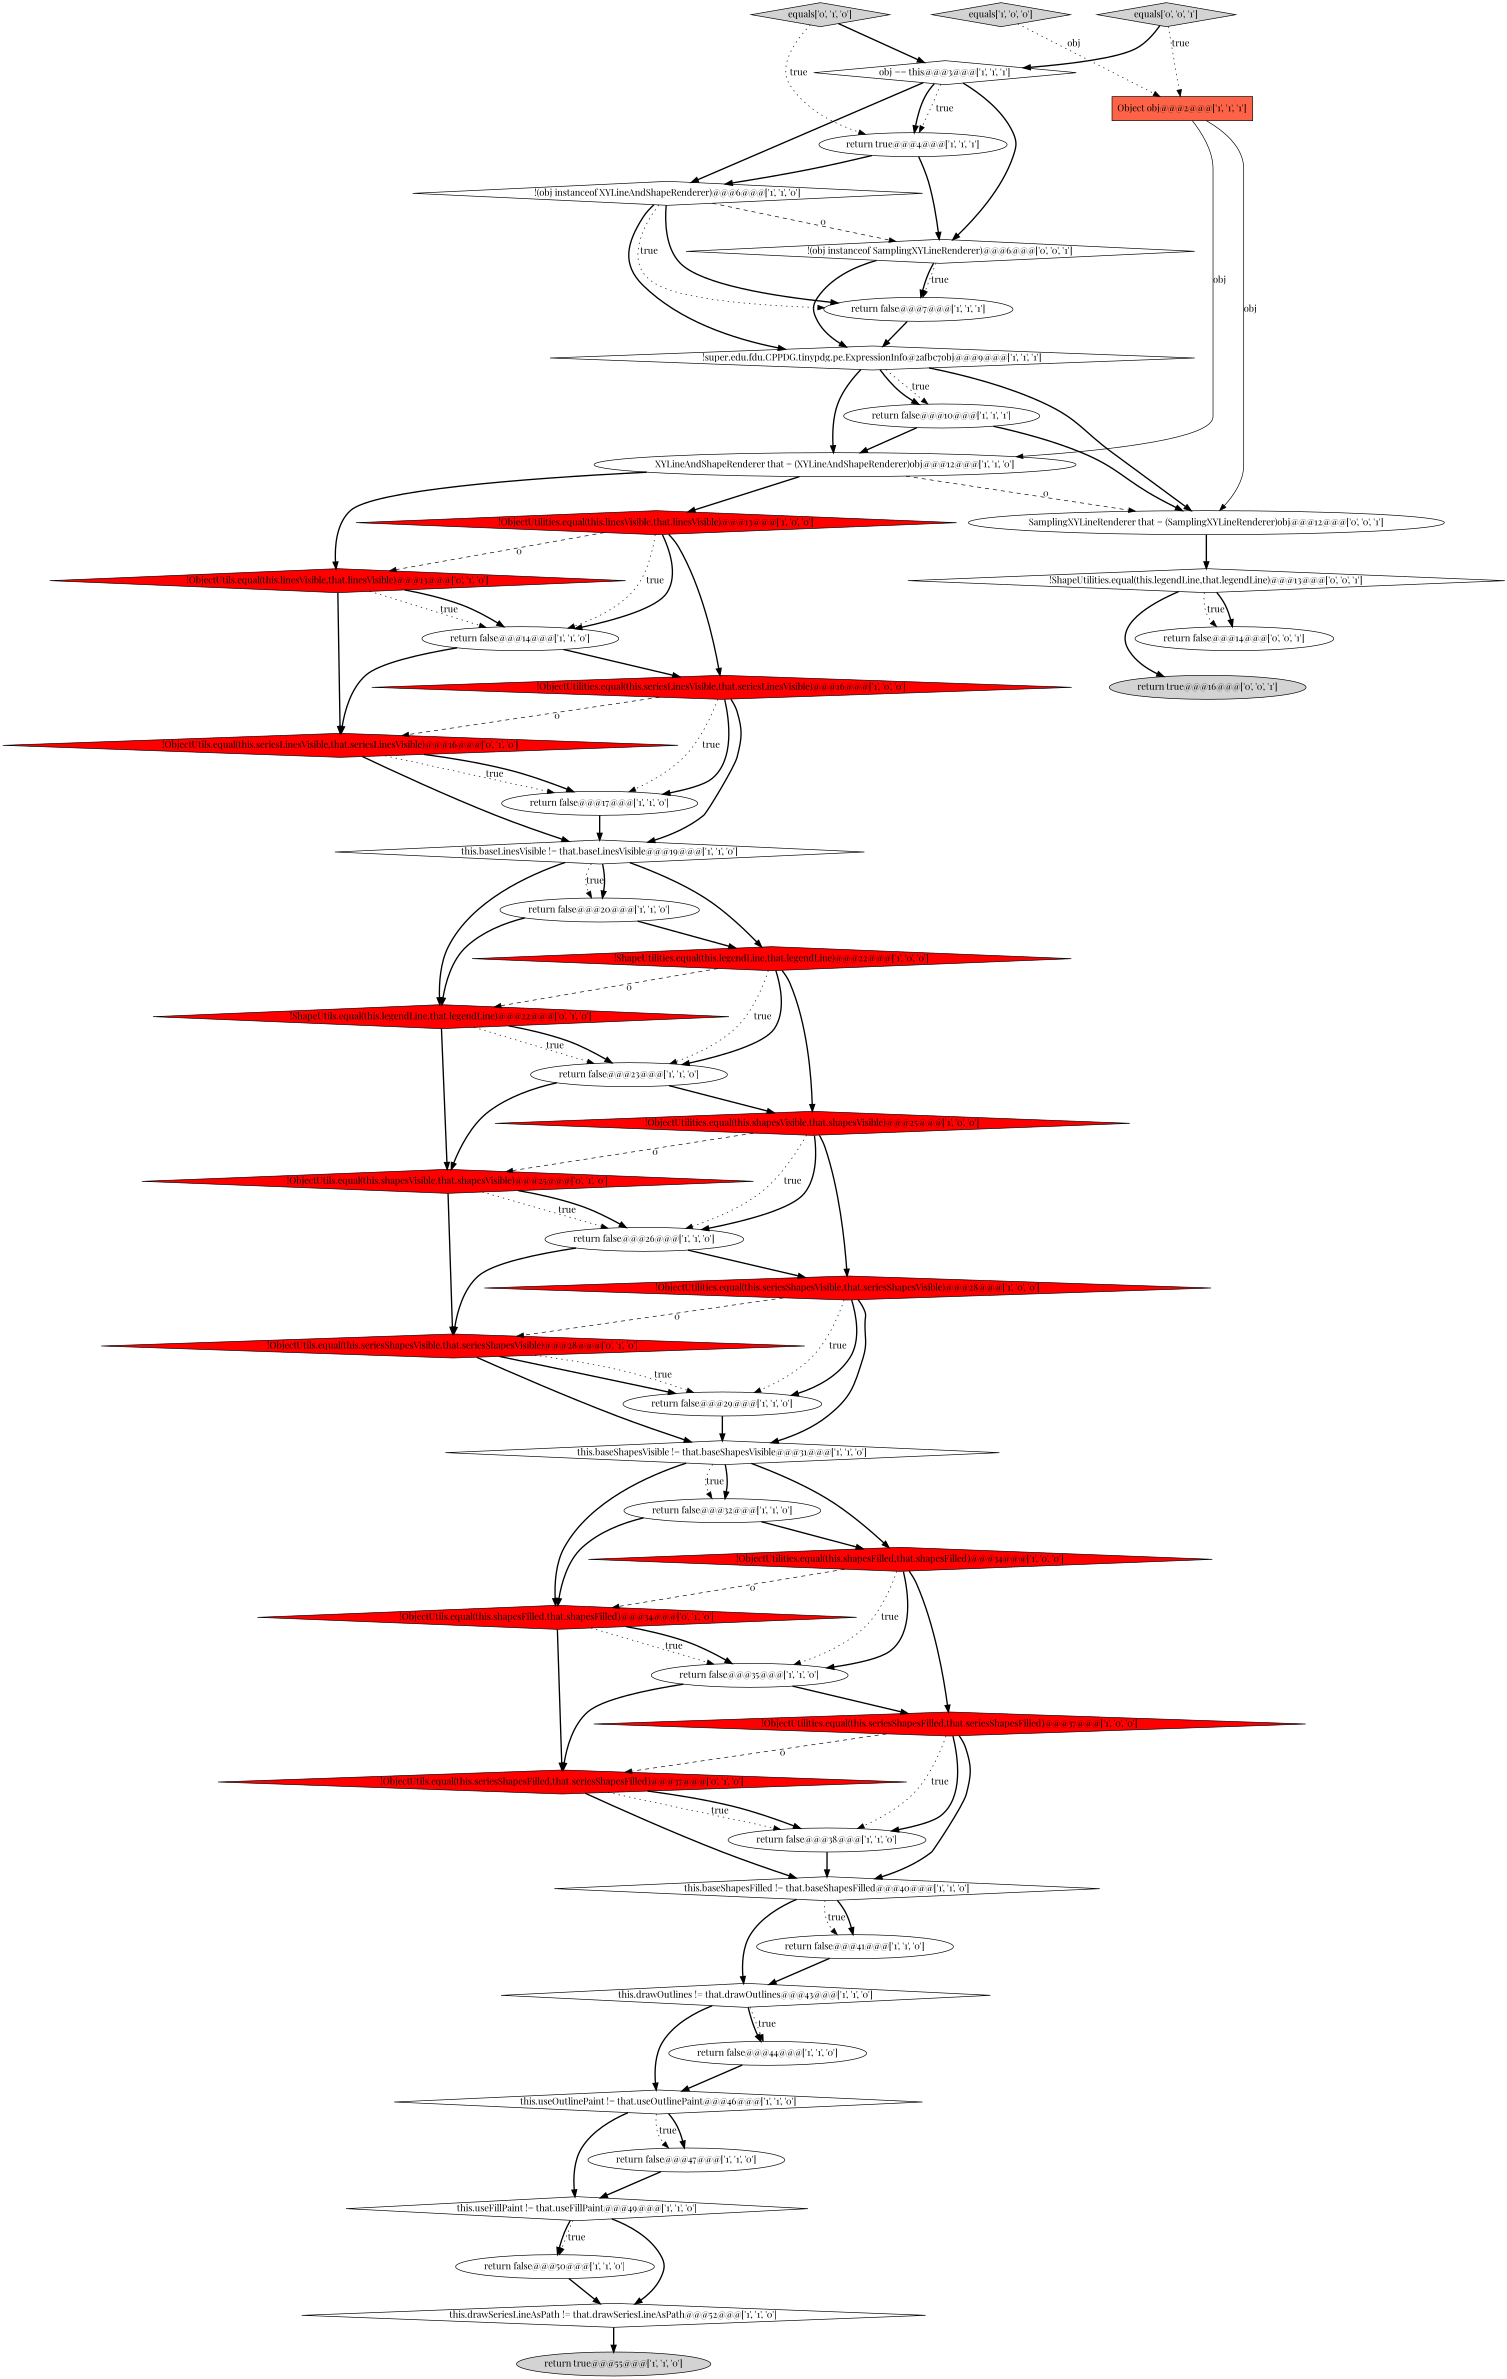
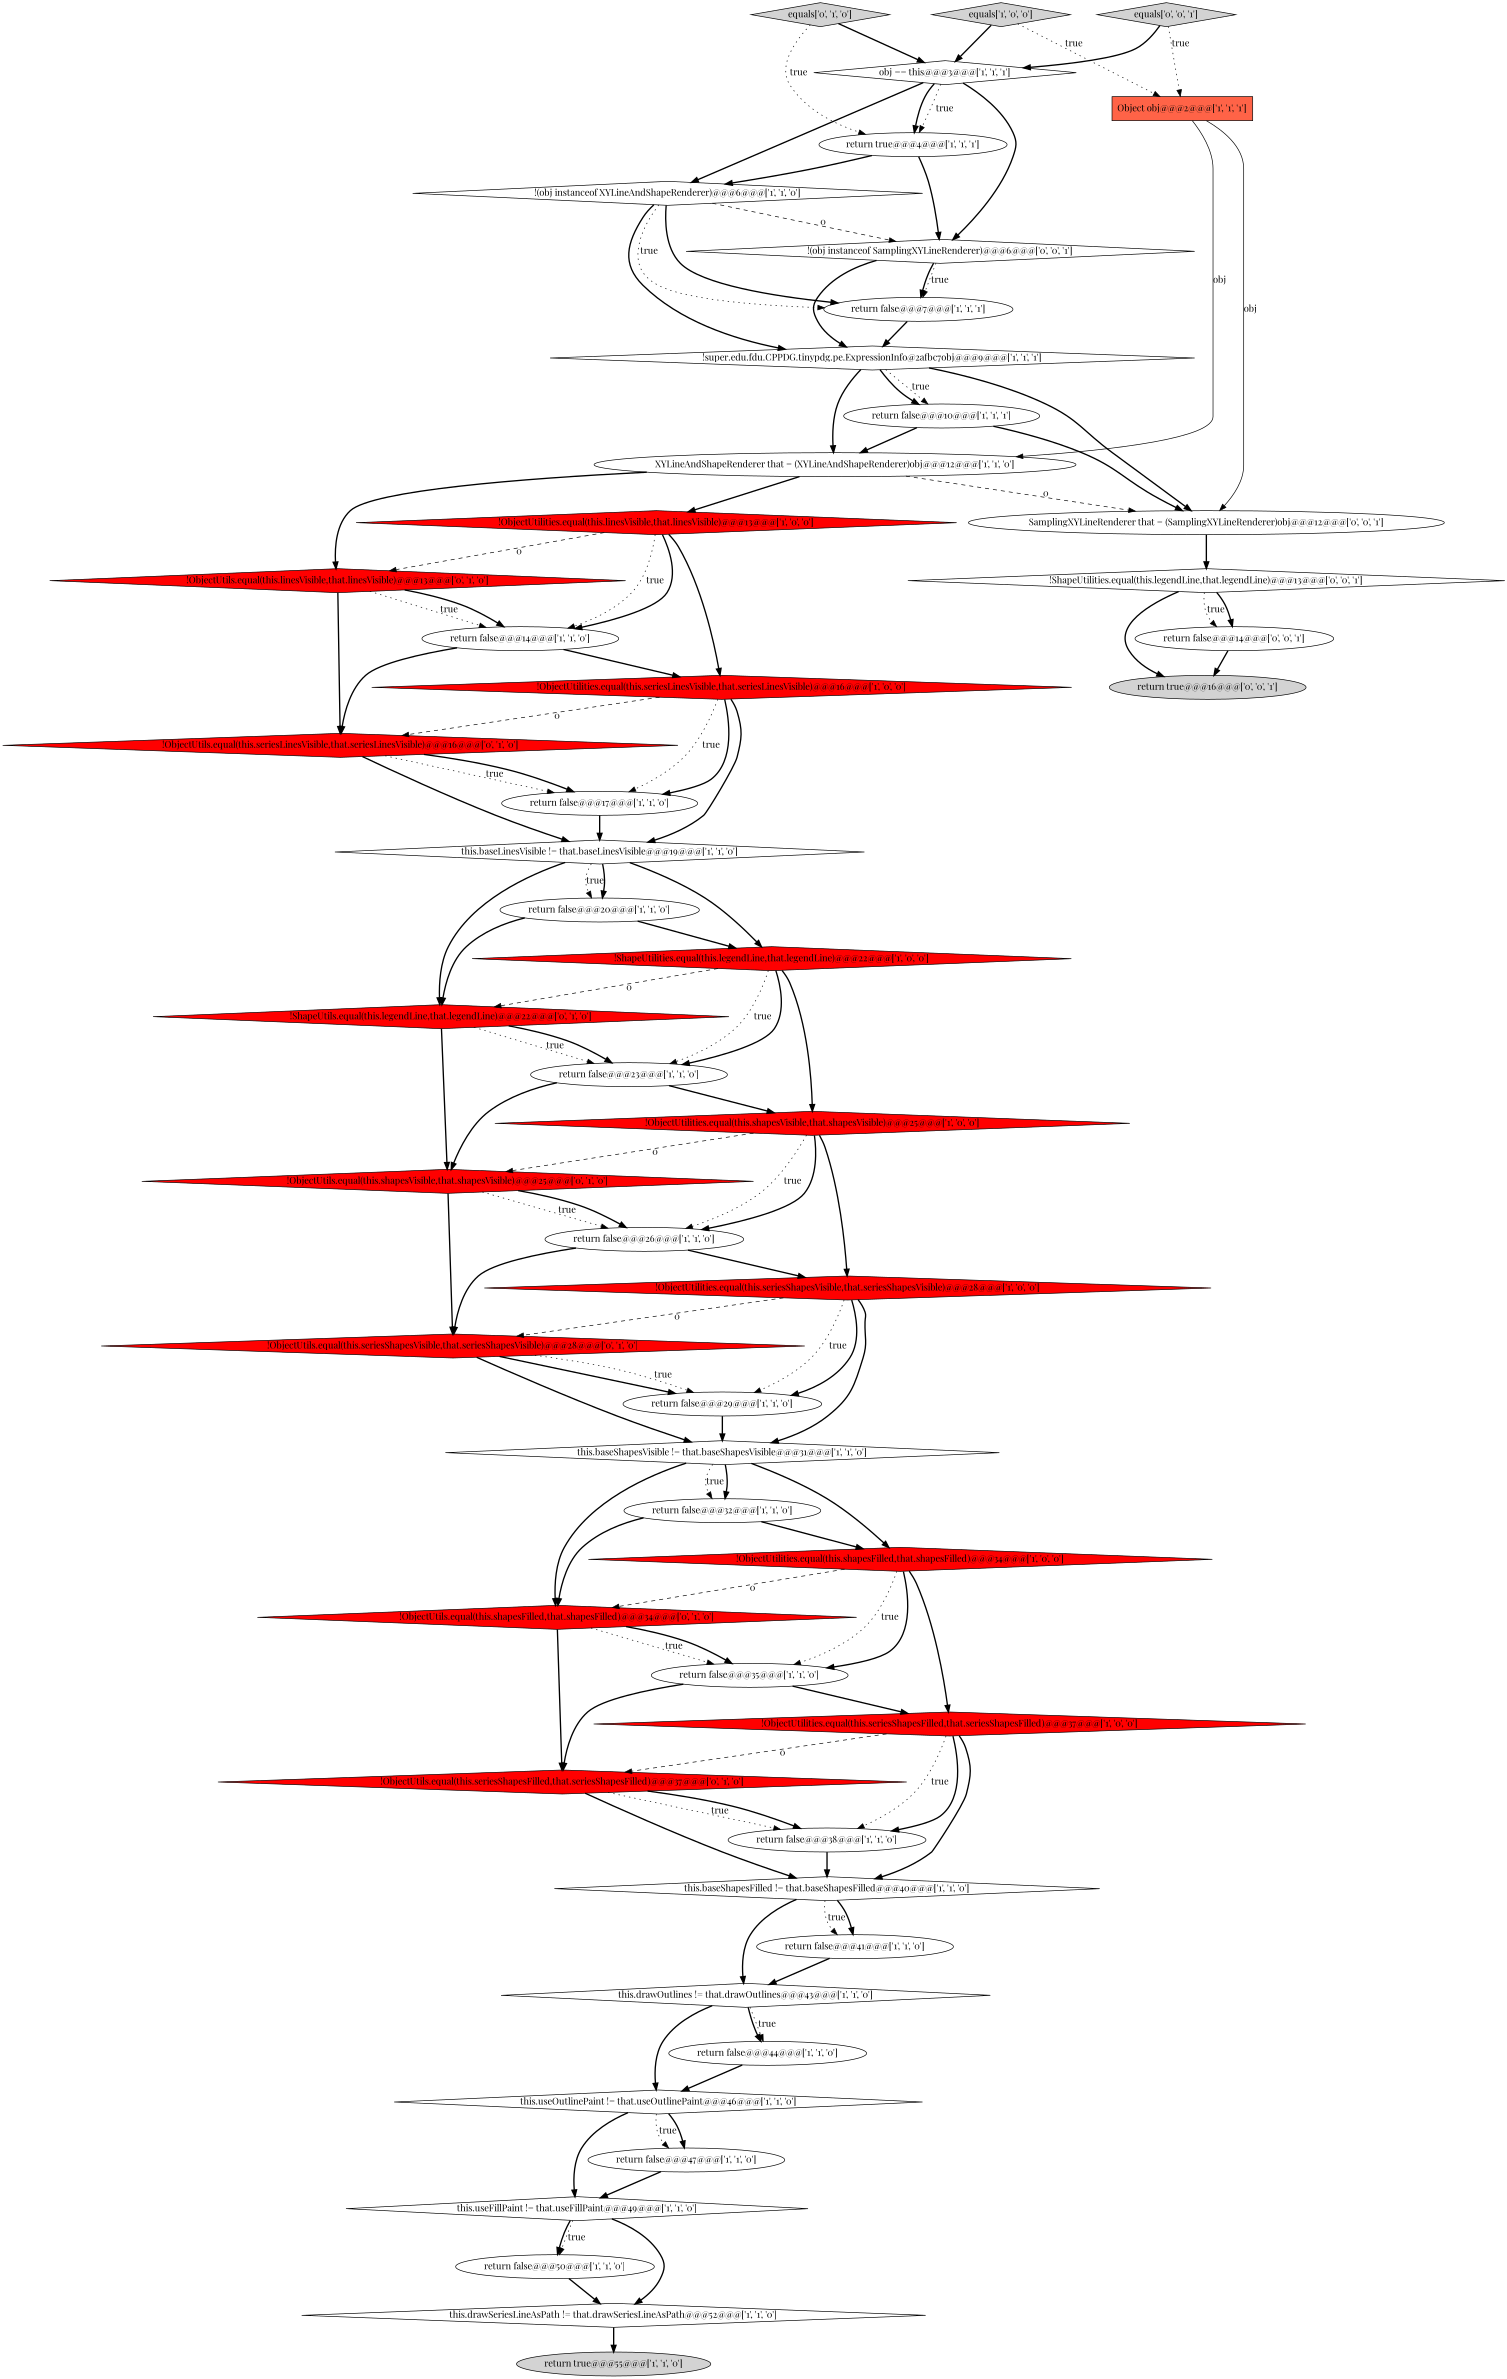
none -> (976, 41)
(1074, 44) -> (1074, 44)
none -> (1223, 660)
